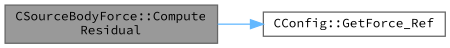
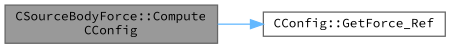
(111, 24) -> (111, 24)
